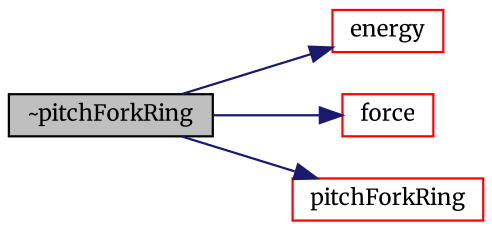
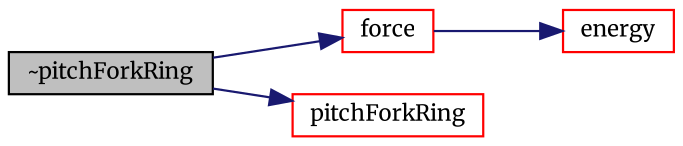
(246, 74) -> (487, 31)
